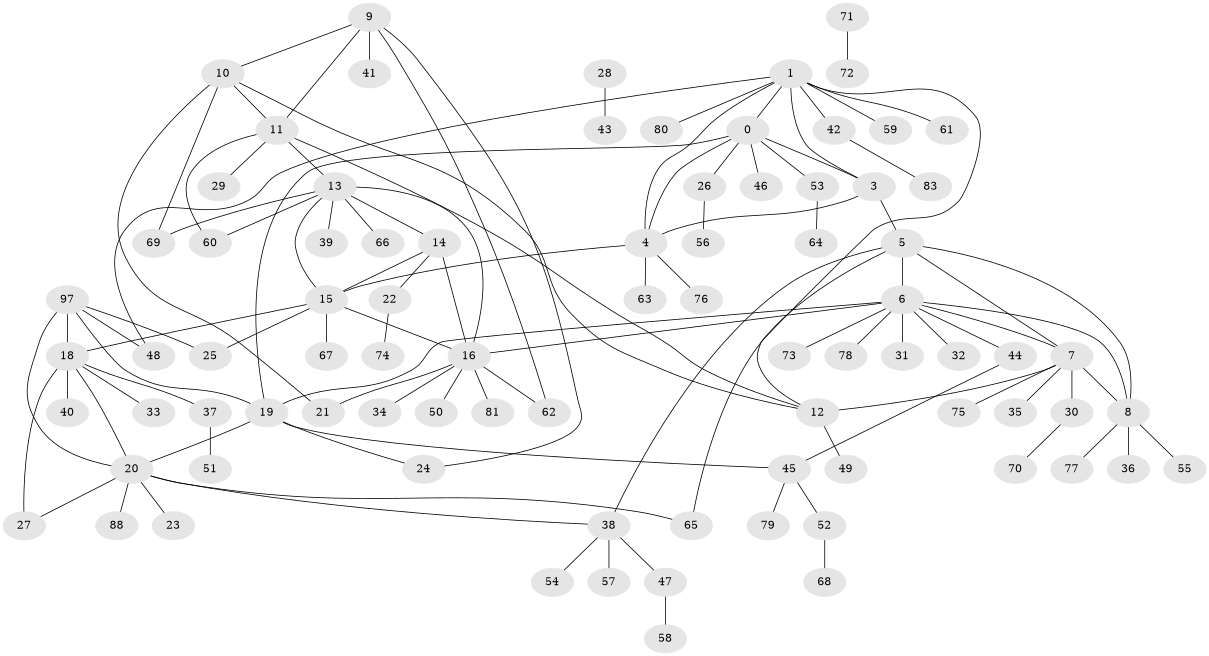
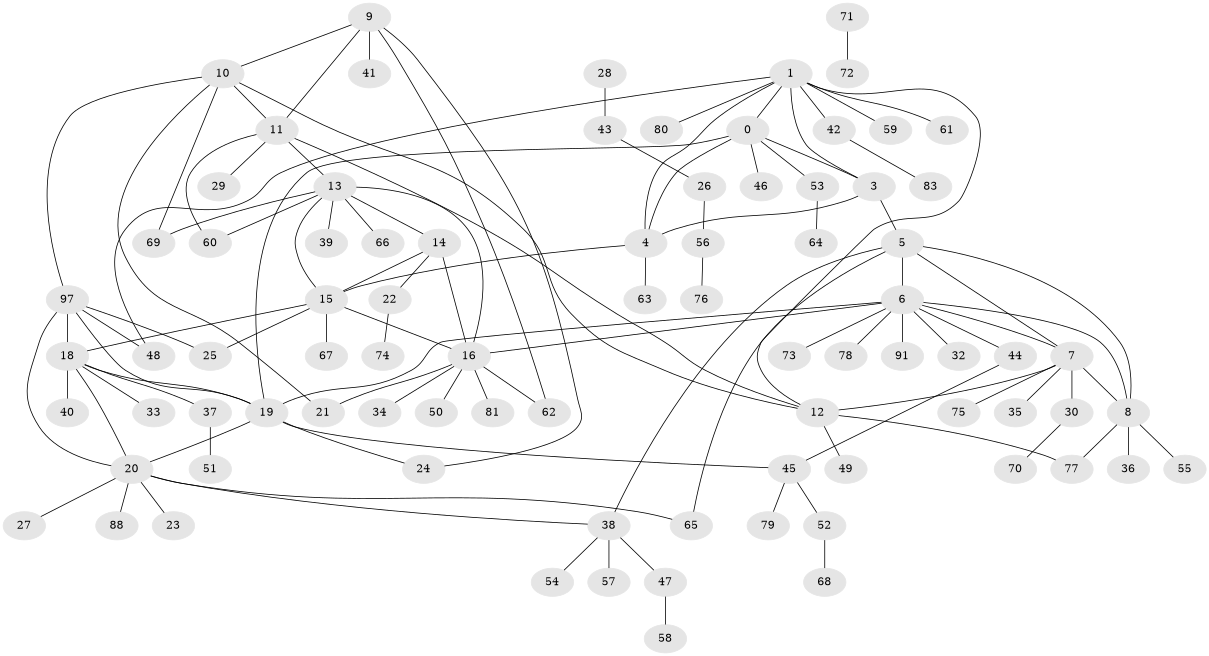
none -> (61, 132)
(726, 159) -> (655, 158)
(674, 272) -> (702, 272)
(902, 356) -> (902, 356)
none -> (949, 432)
(29, 437) -> (168, 384)
